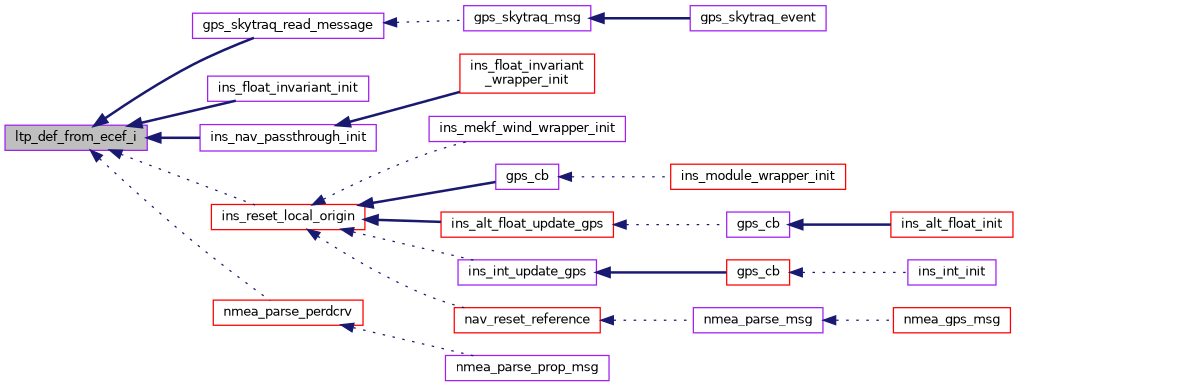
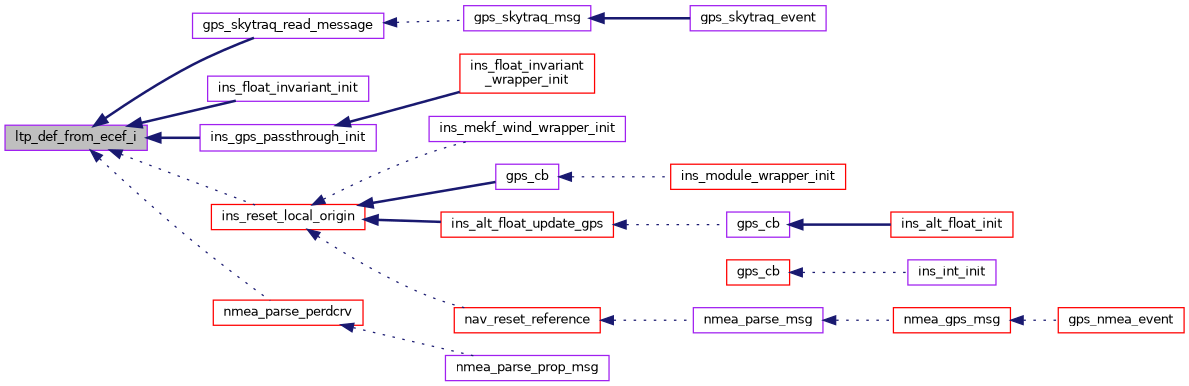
(288, 138) -> (288, 138)
(527, 272) -> none
none -> (1121, 320)
